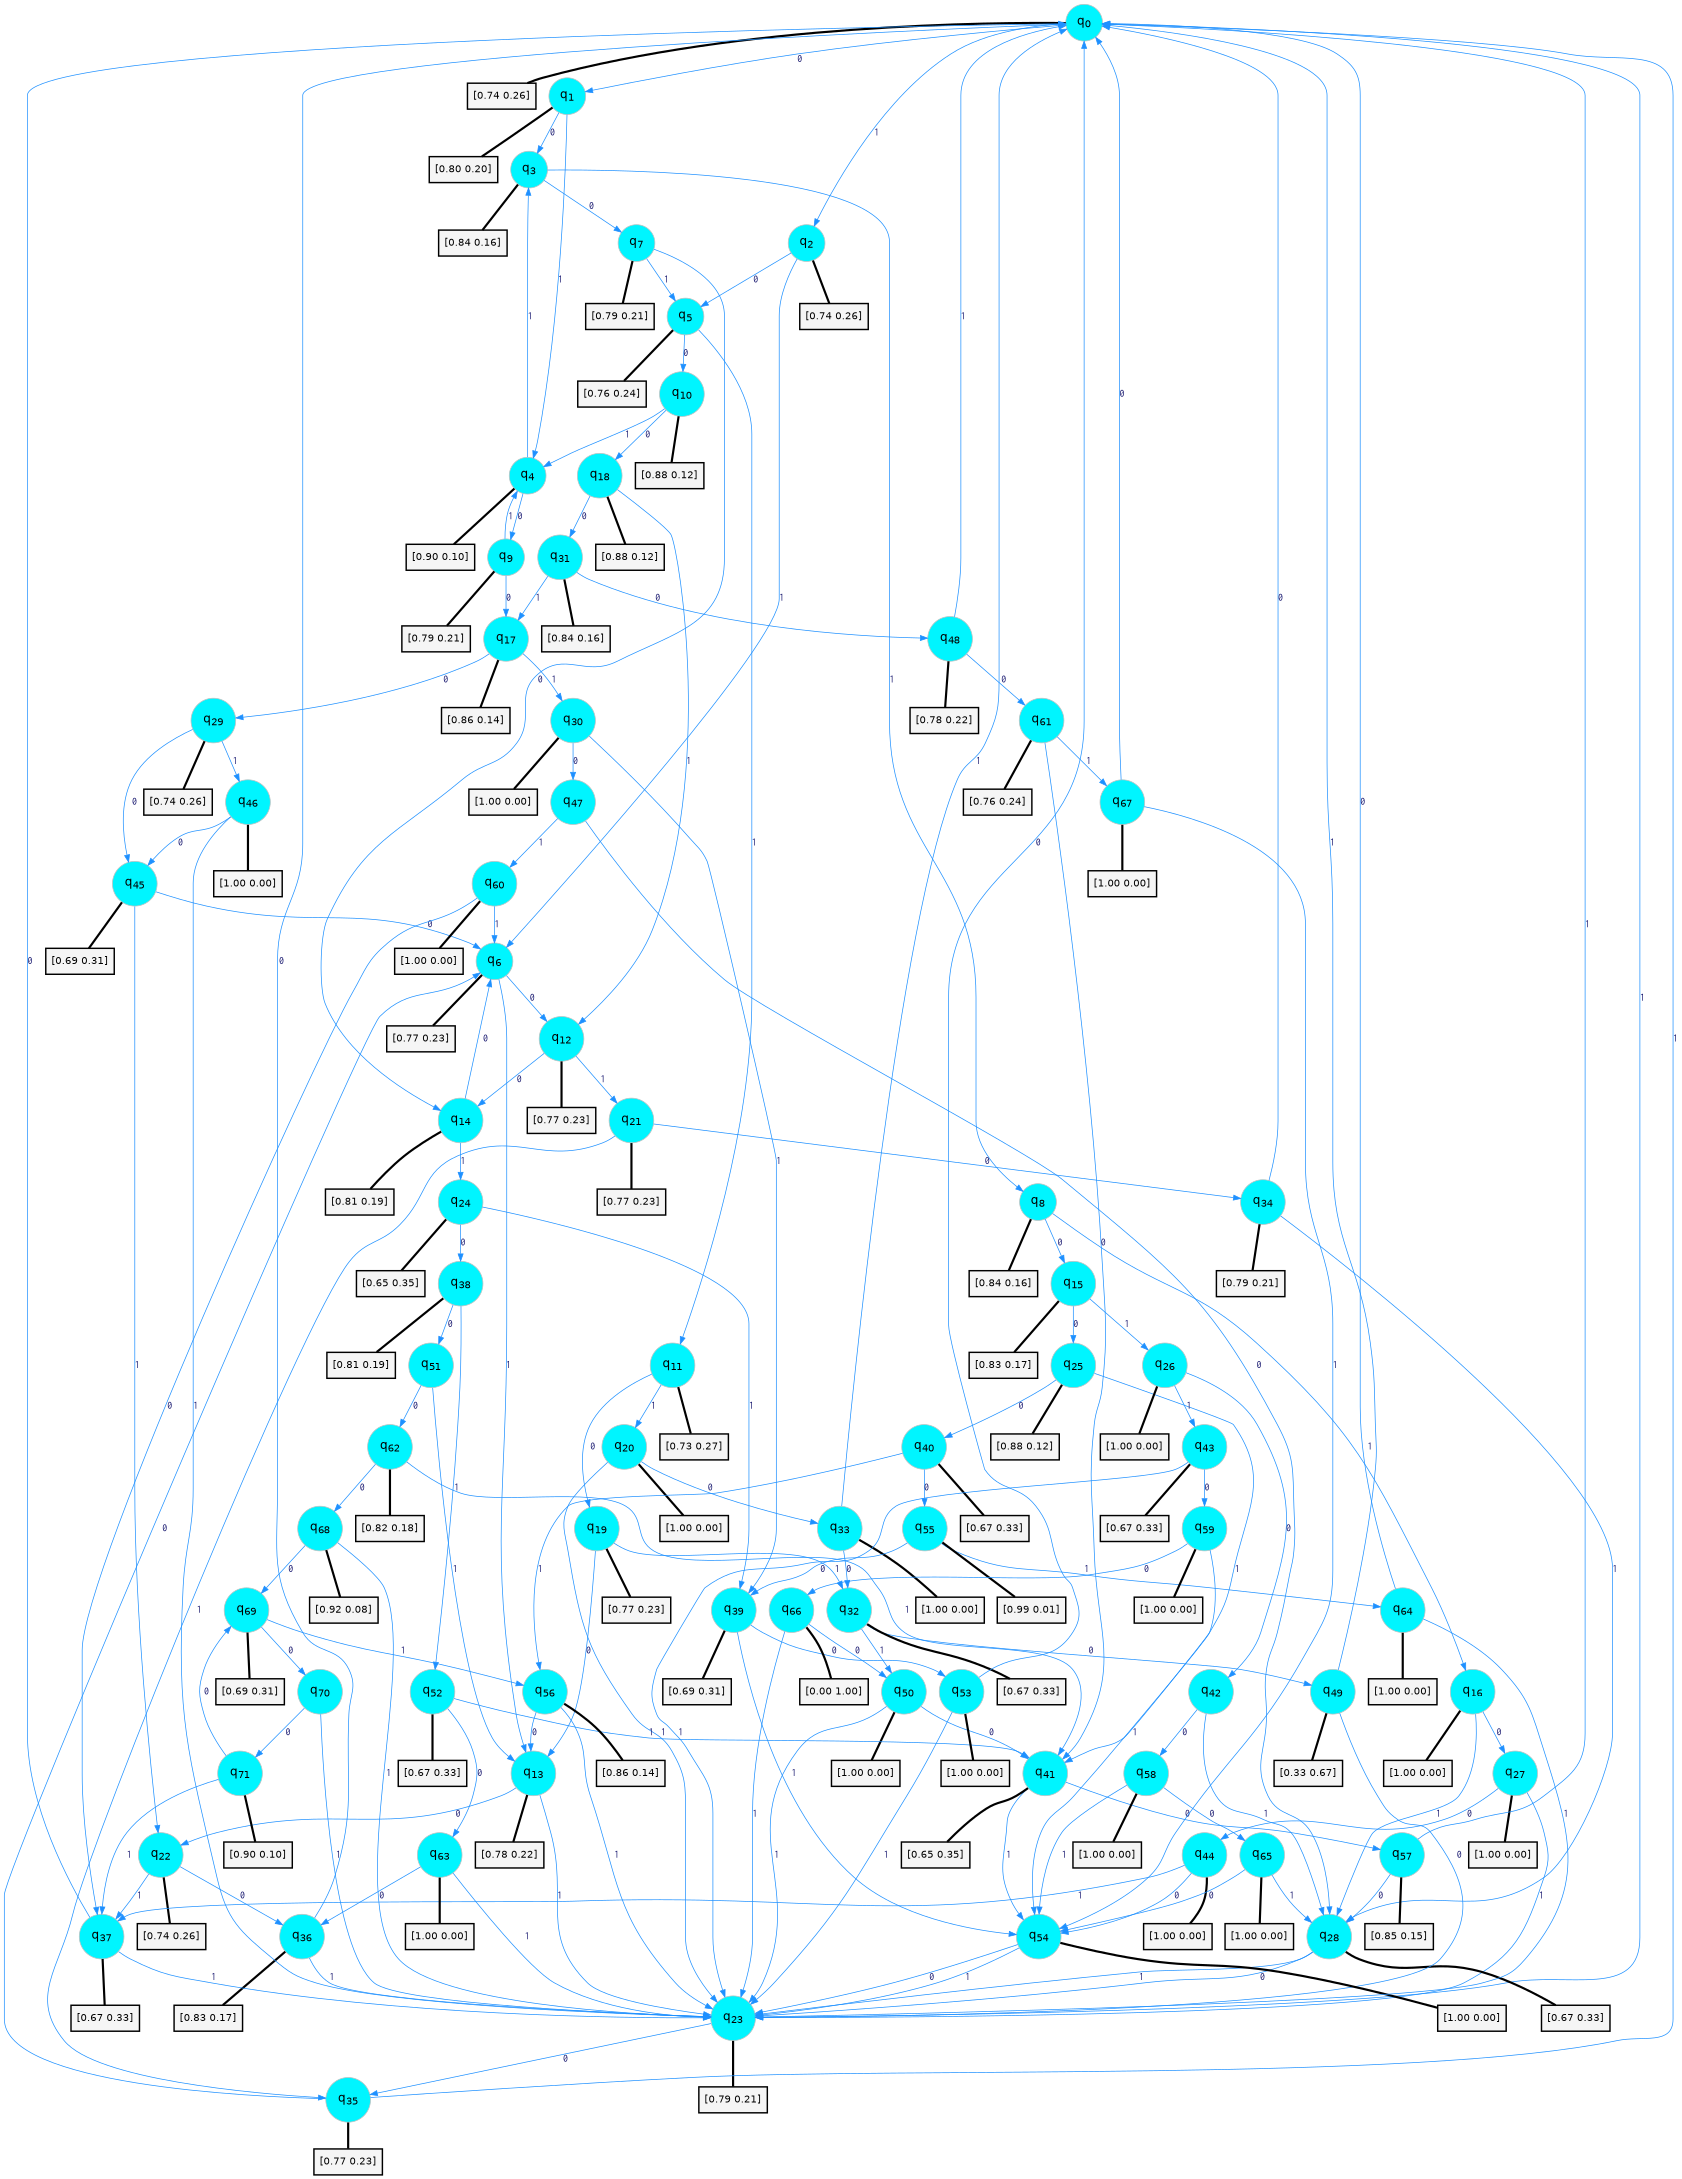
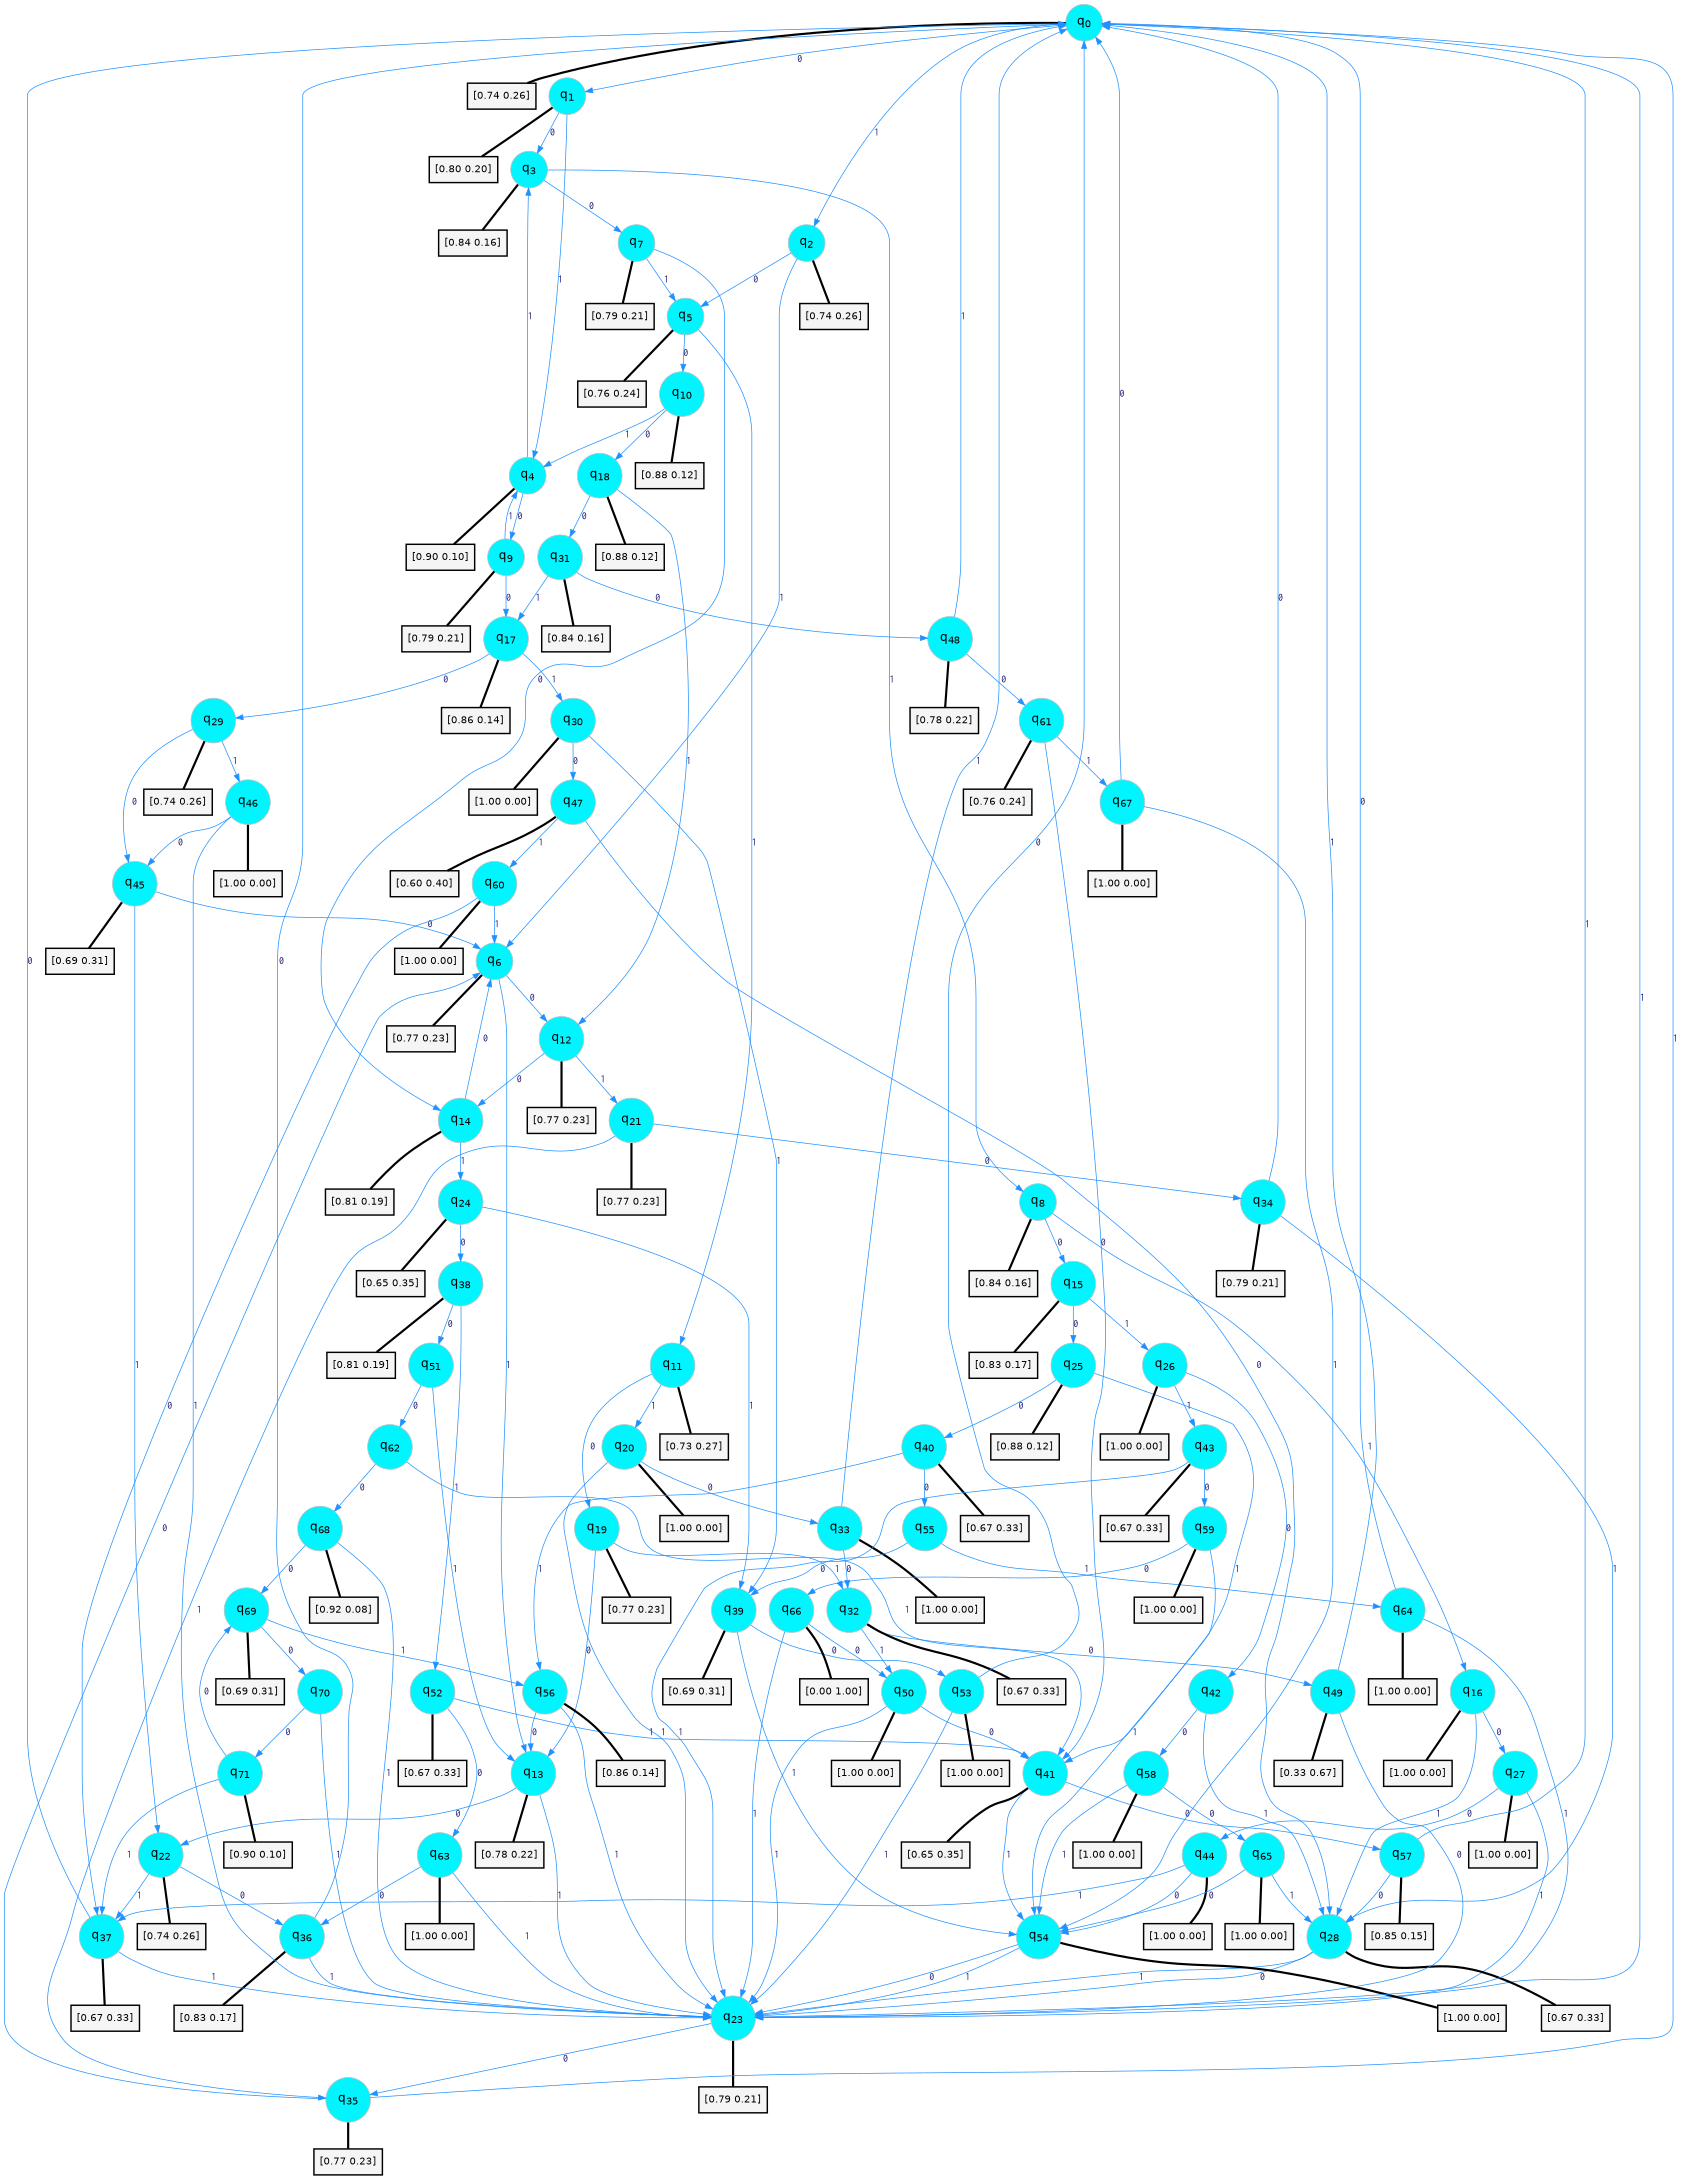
none -> (425, 884)
(390, 1529) -> none
(1032, 1610) -> none
